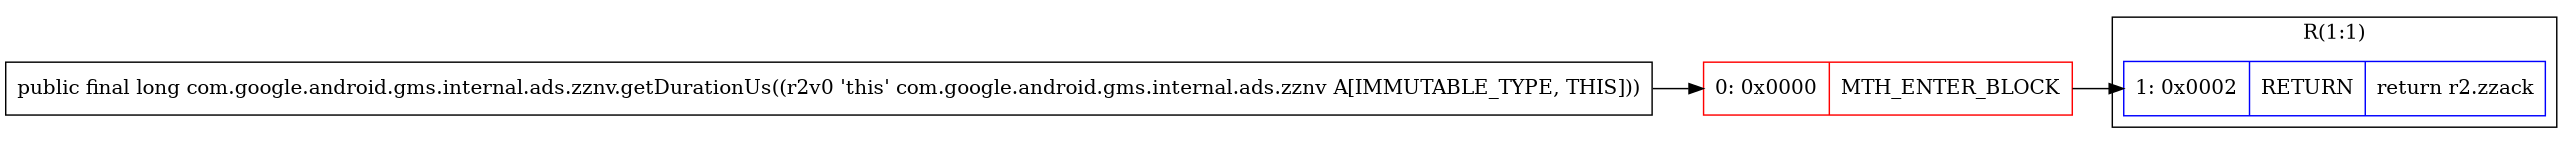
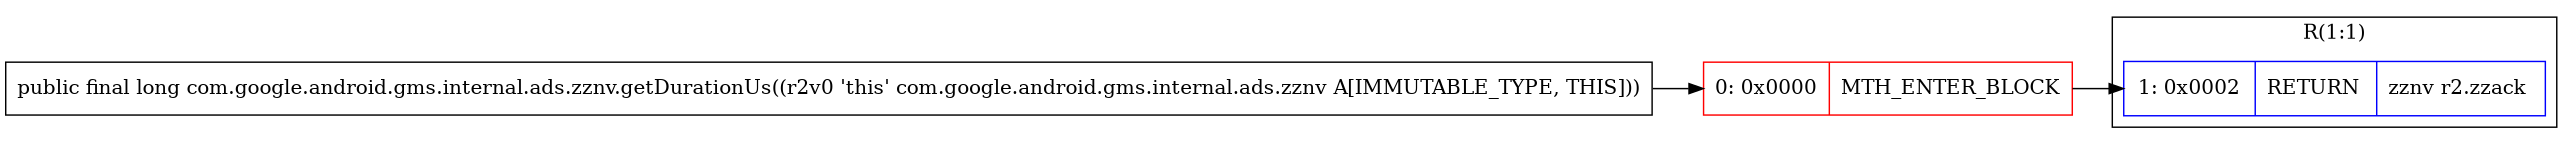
(2455, 88) -> (2457, 88)
